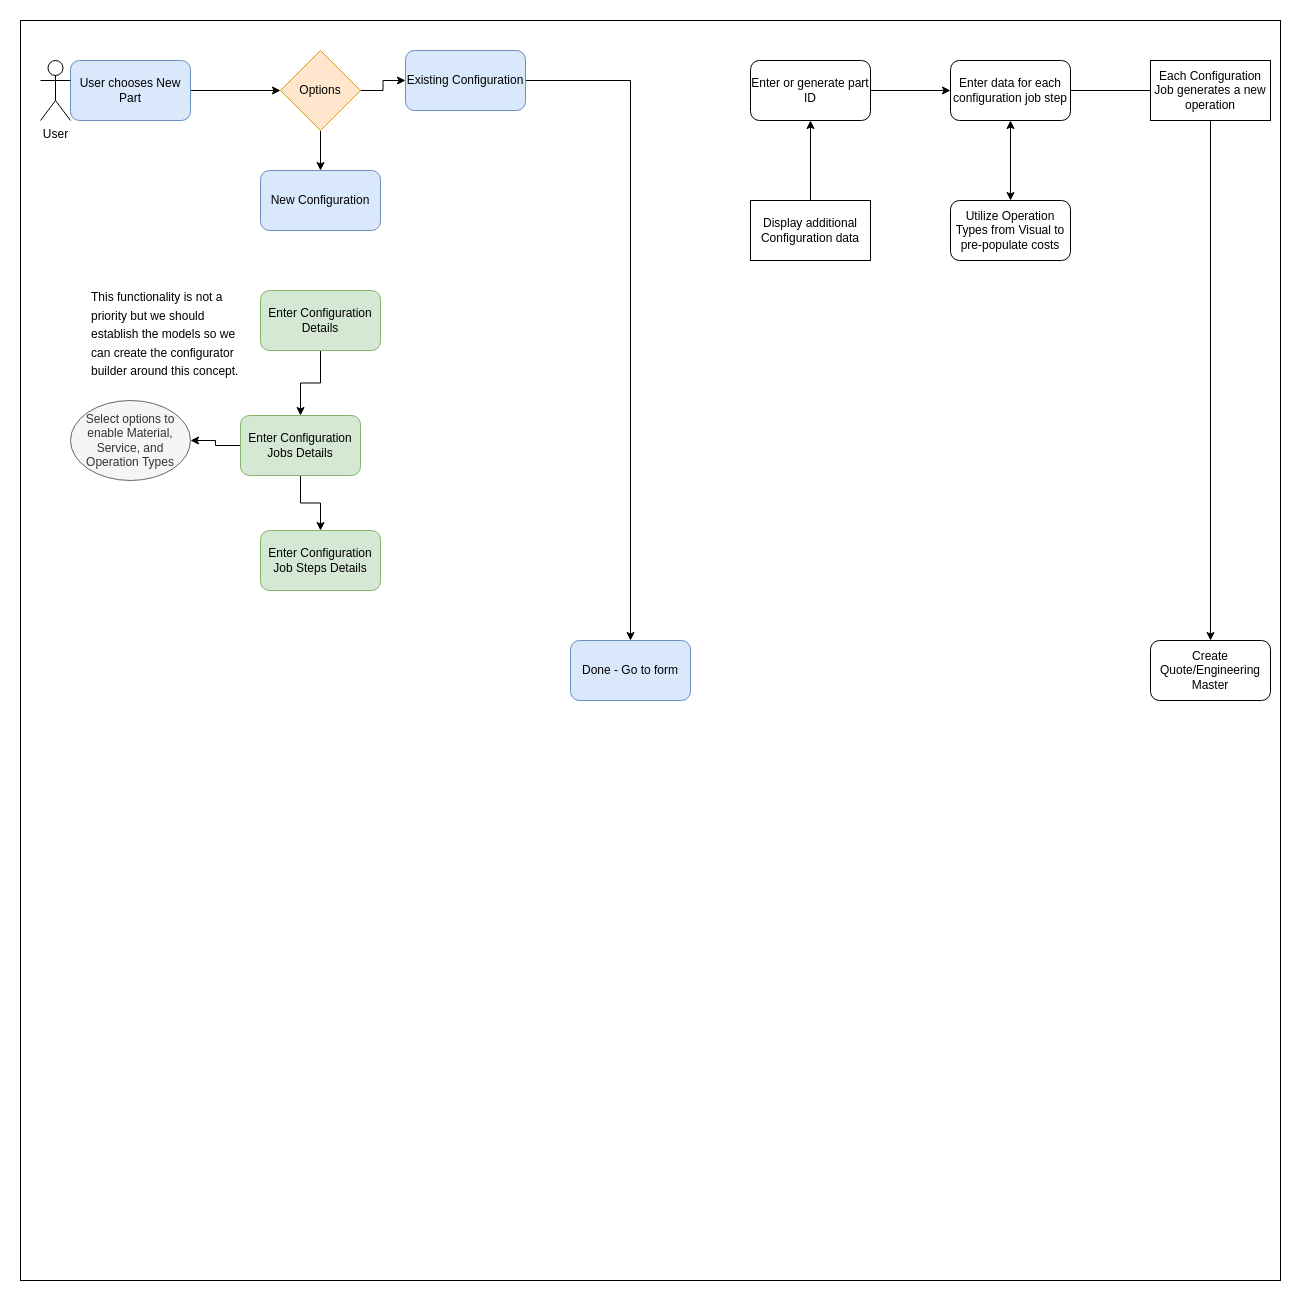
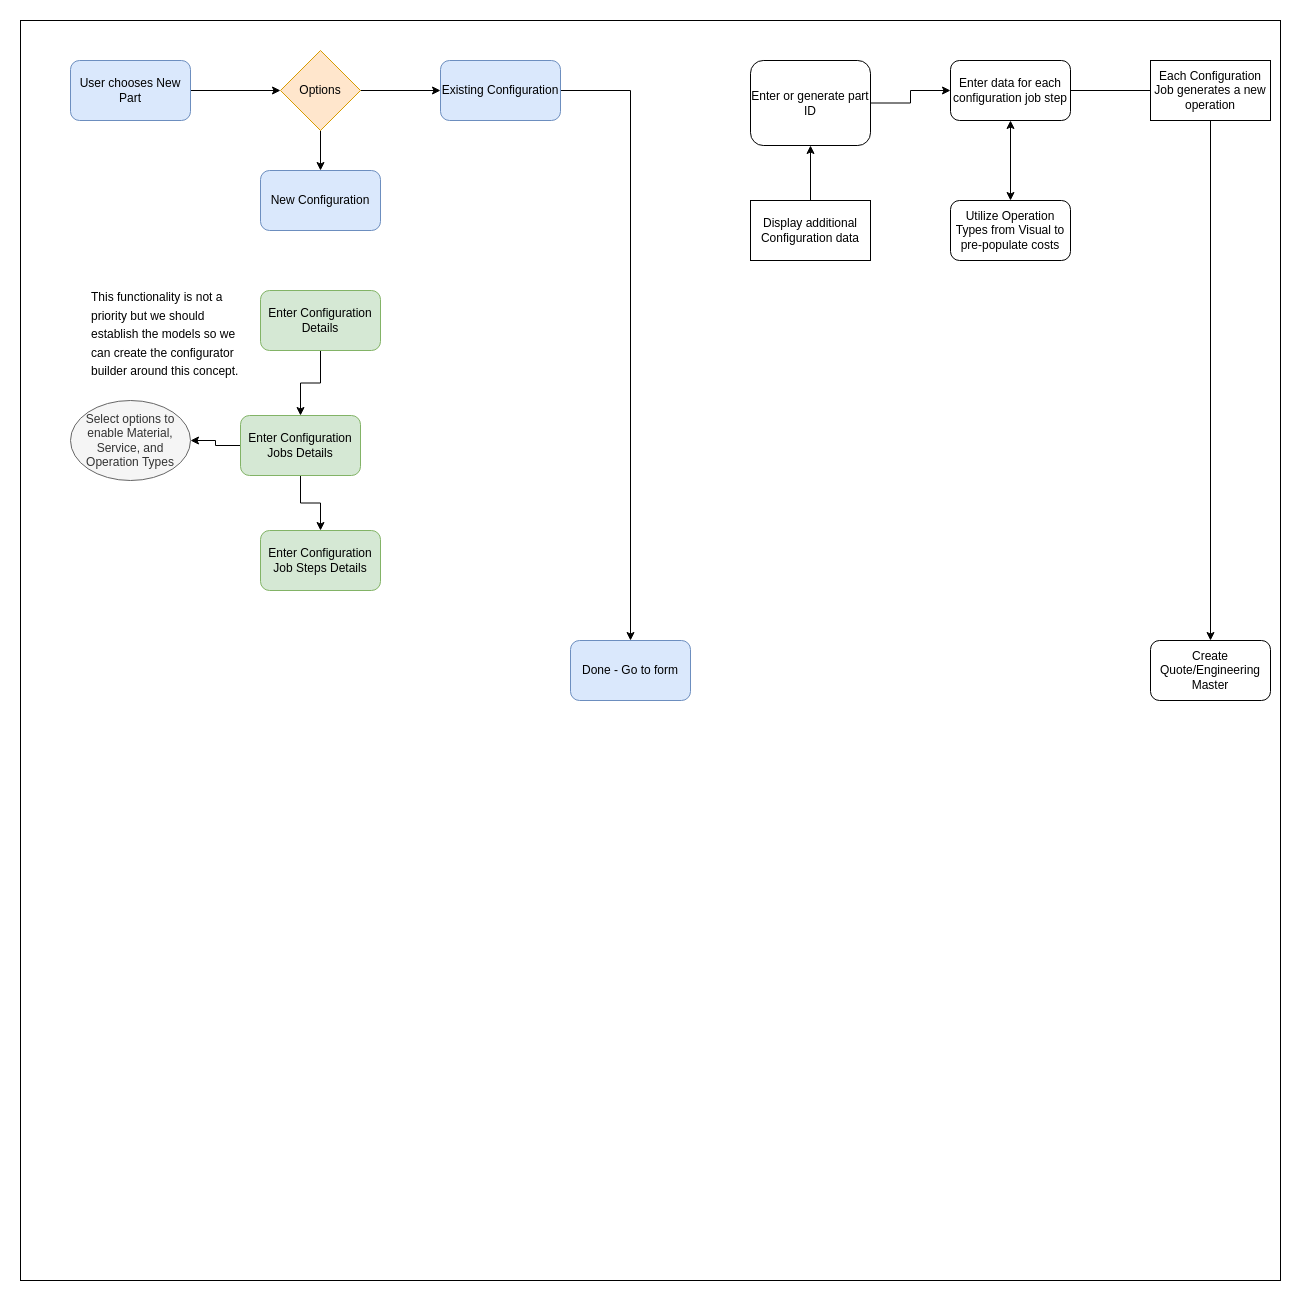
(466, 81) -> (501, 91)
(56, 91) -> none
(811, 91) -> (811, 103)
